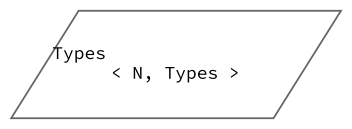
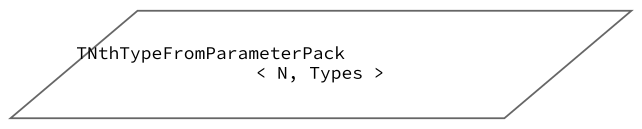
(176, 64) -> (321, 64)
